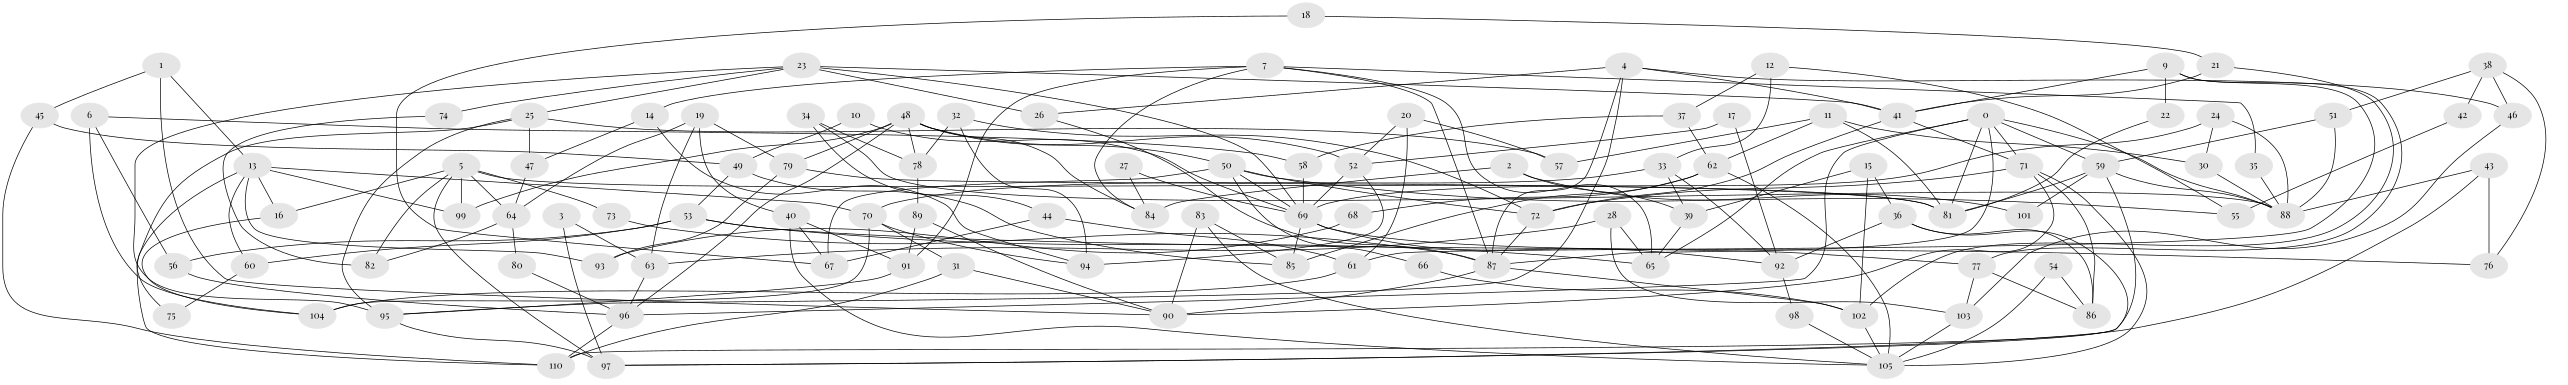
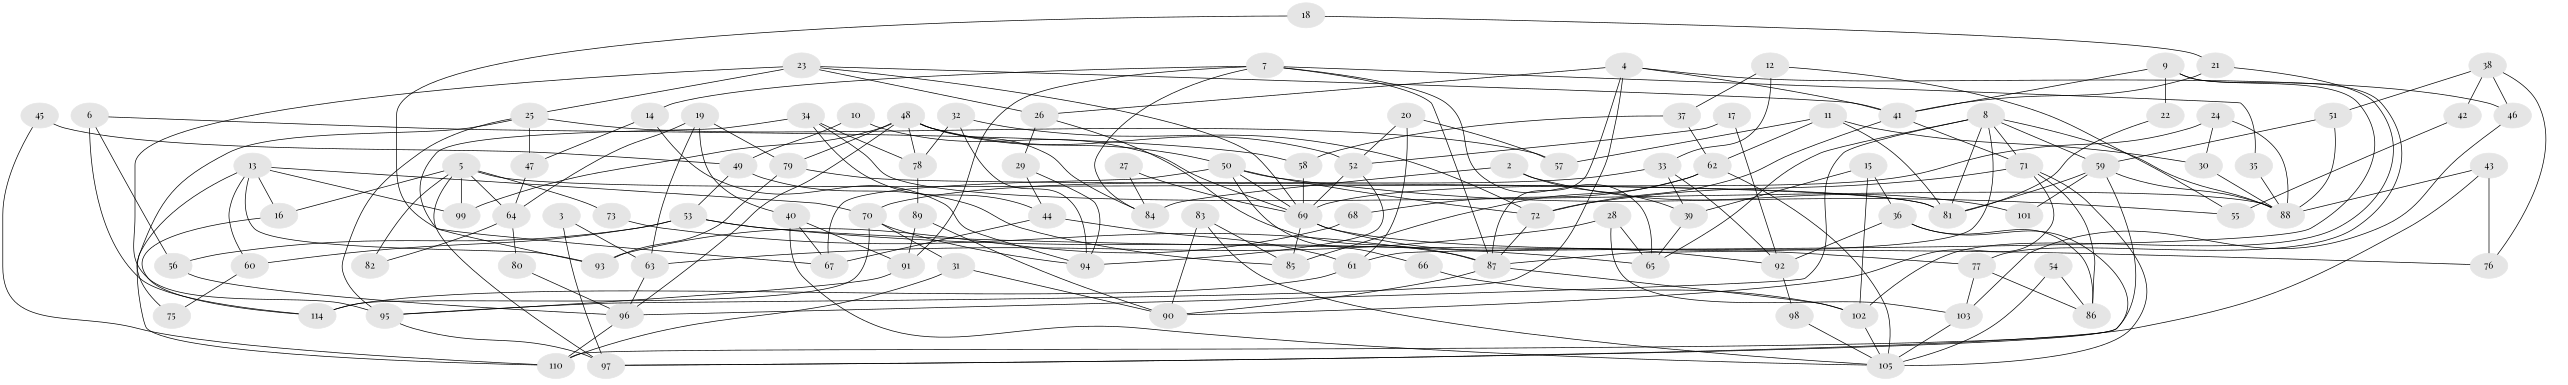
(161, 65) -> none
(444, 116) -> none
(1986, 116) -> (1986, 116)
none -> (495, 139)
none -> (1021, 166)
(317, 316) -> (317, 316)
